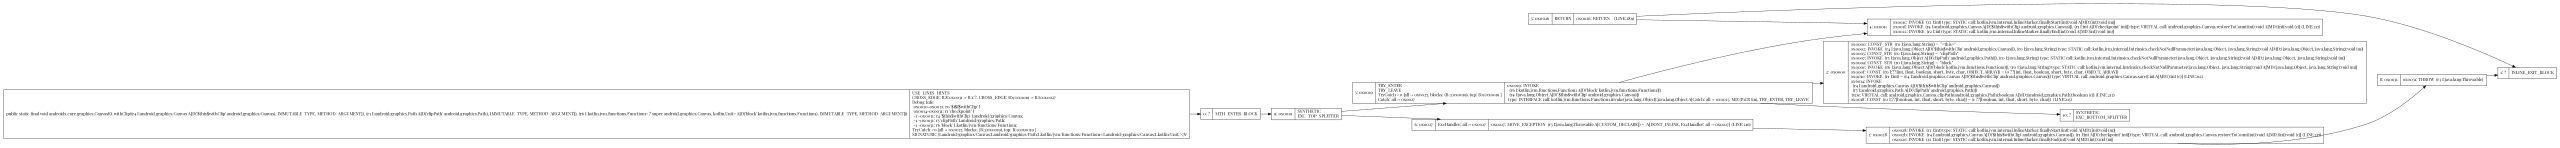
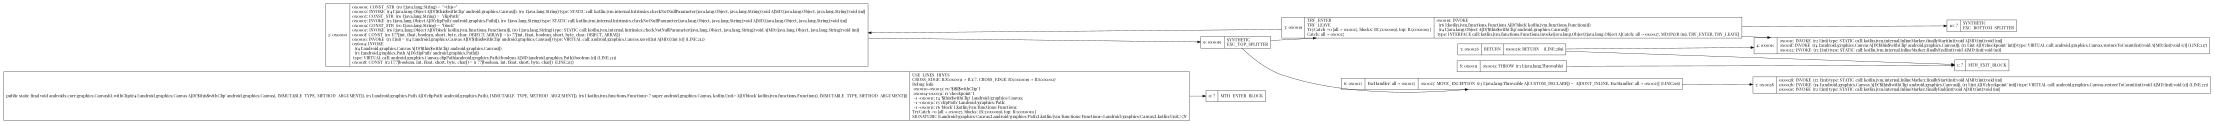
(2533, 73) -> (1987, 65)
(1264, 114) -> (1033, 40)
(2307, 138) -> none
